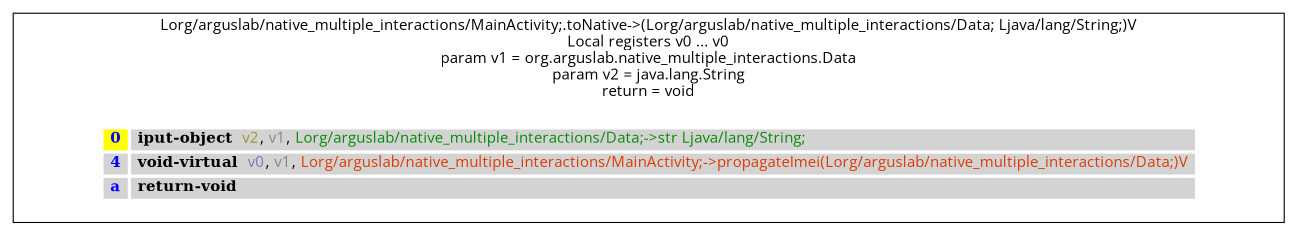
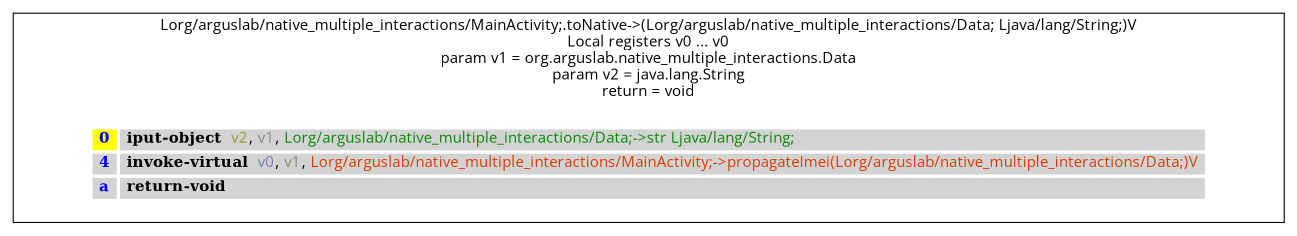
(191, 162) -> (190, 162)
